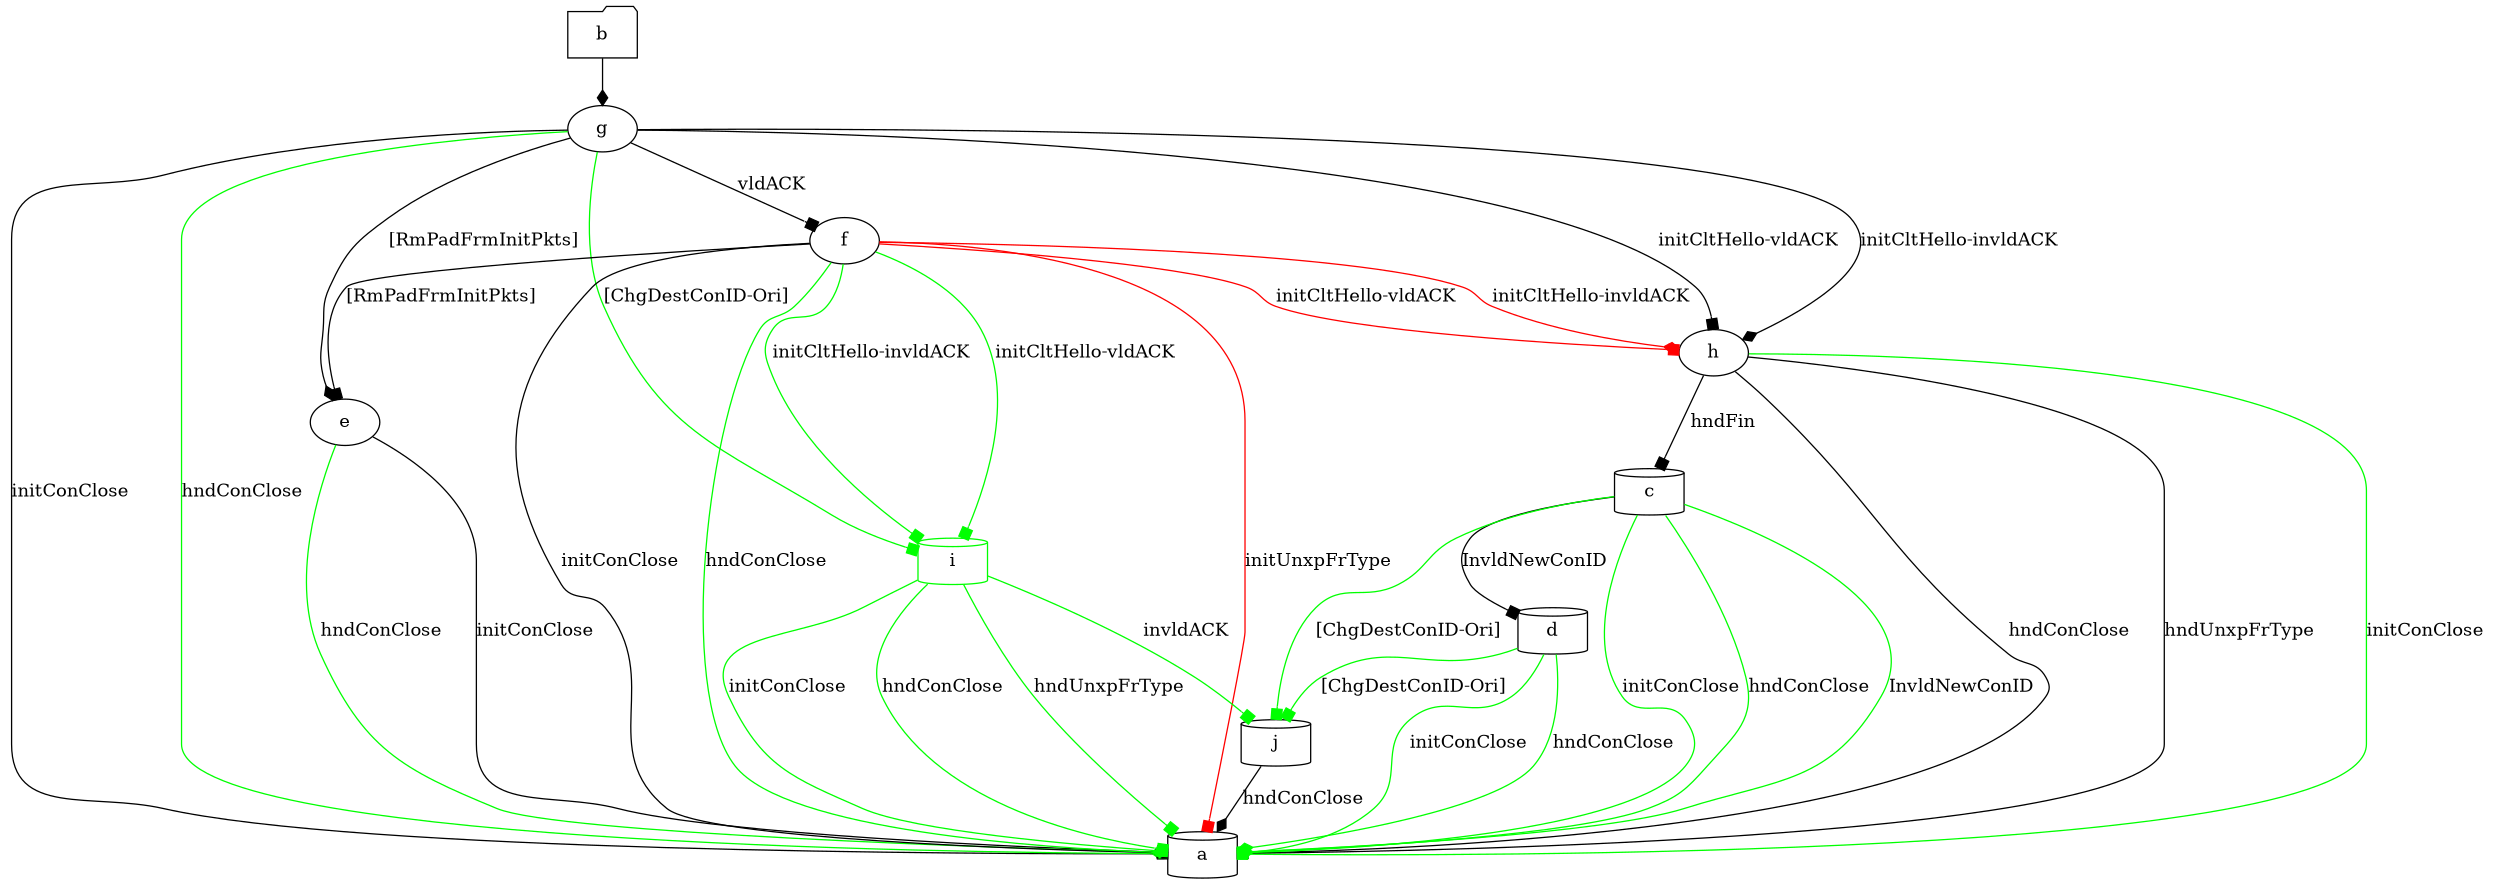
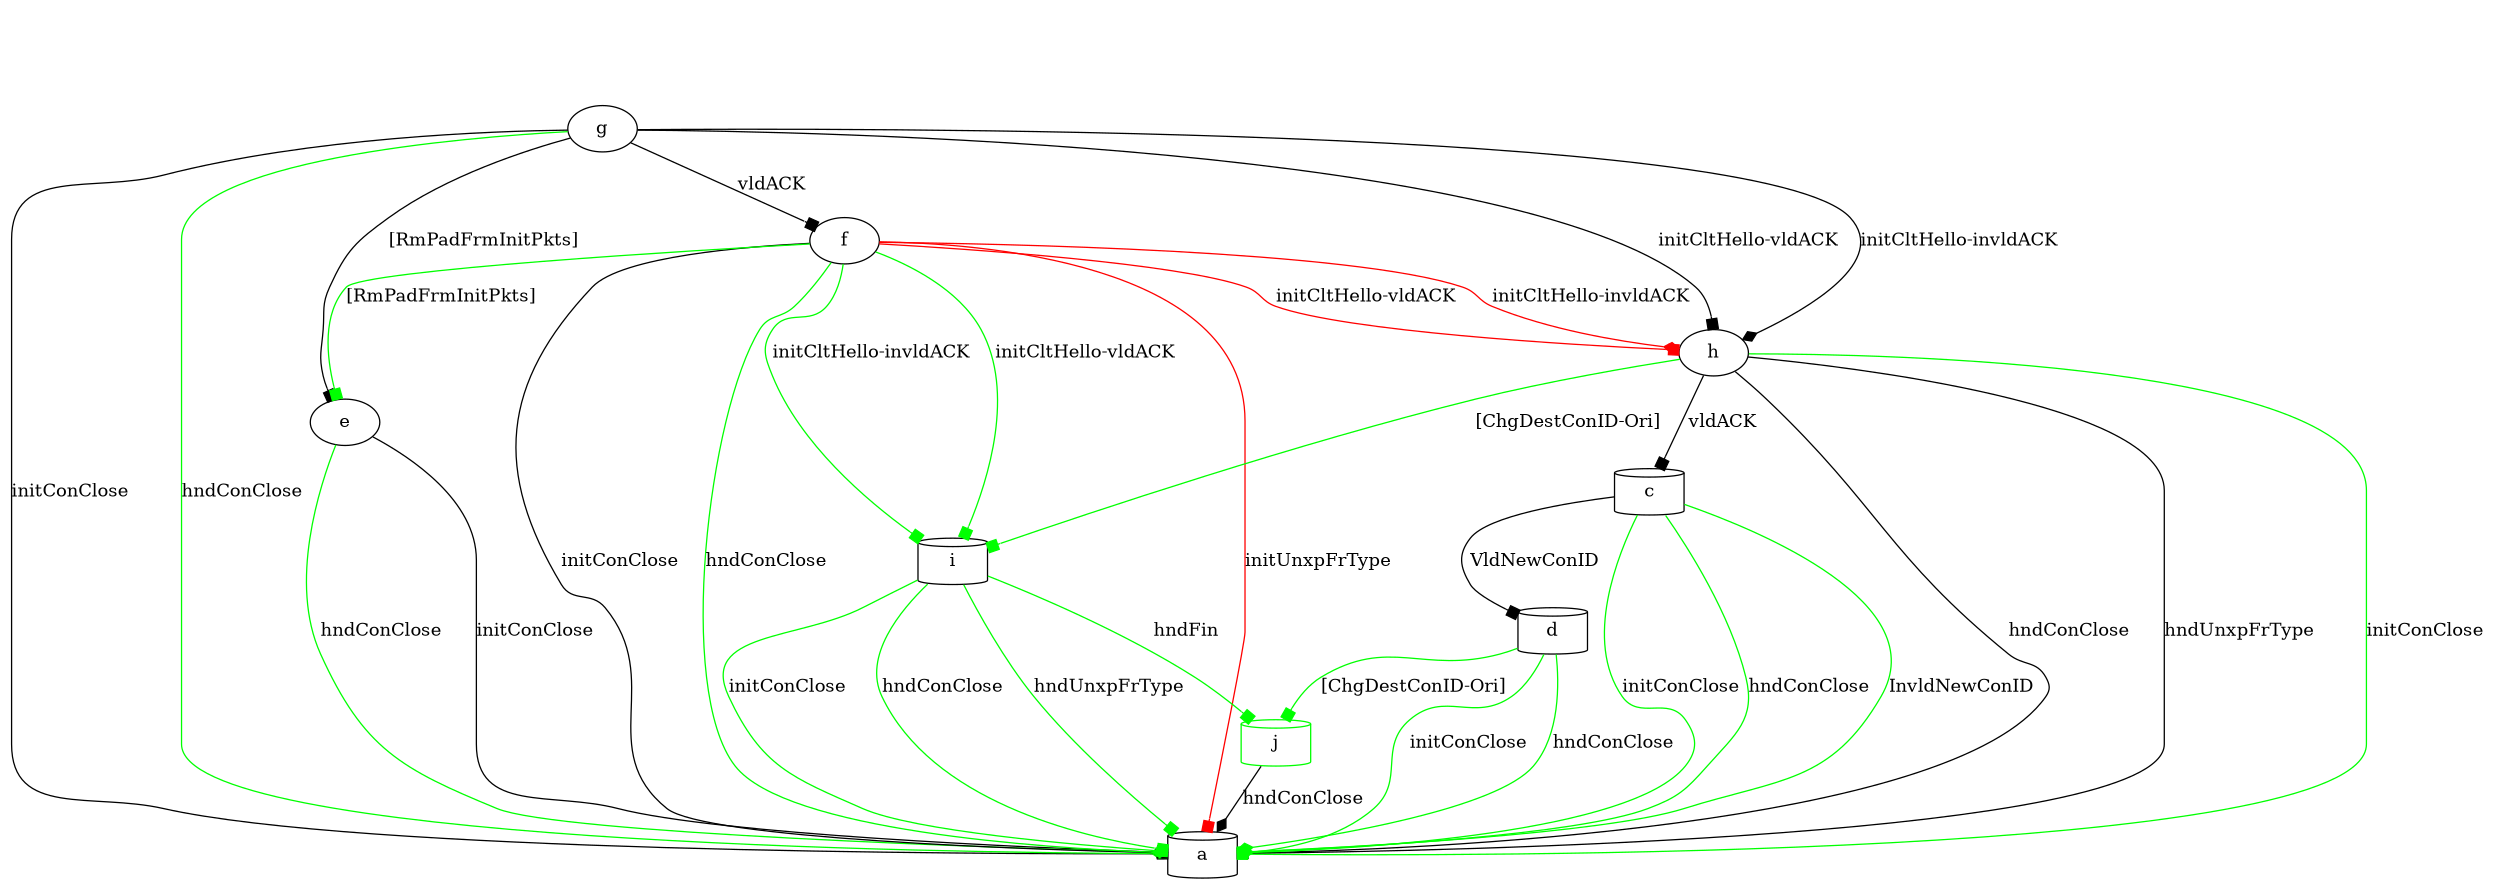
(603, 35) -> none
(390, 217) -> (390, 217)
(525, 263) -> (525, 263)
(668, 407) -> (1336, 437)
(1726, 422) -> (1726, 422)
(953, 561) -> (953, 561)
(1538, 561) -> (1538, 561)
(1416, 572) -> none
(1189, 631) -> (1189, 631)
(1276, 743) -> (1276, 743)
